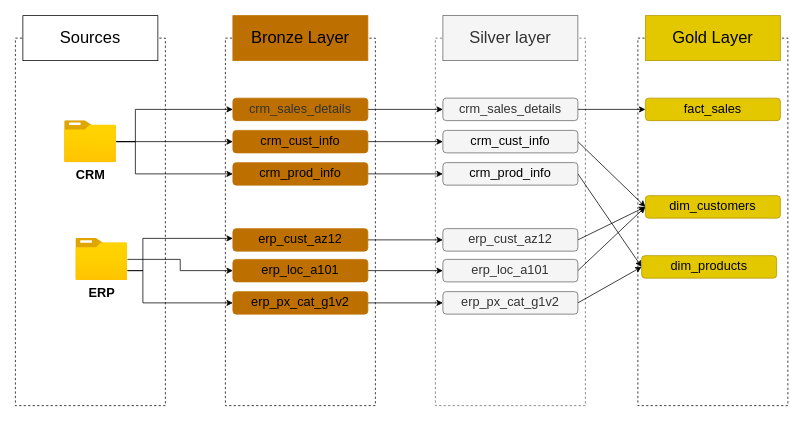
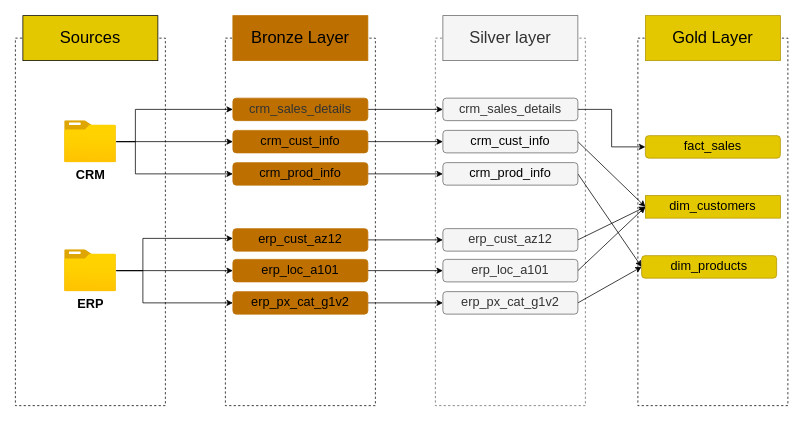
(90, 38) -> (90, 38)
(713, 109) -> (713, 147)
(713, 207) -> (713, 207)
(102, 259) -> (90, 270)
